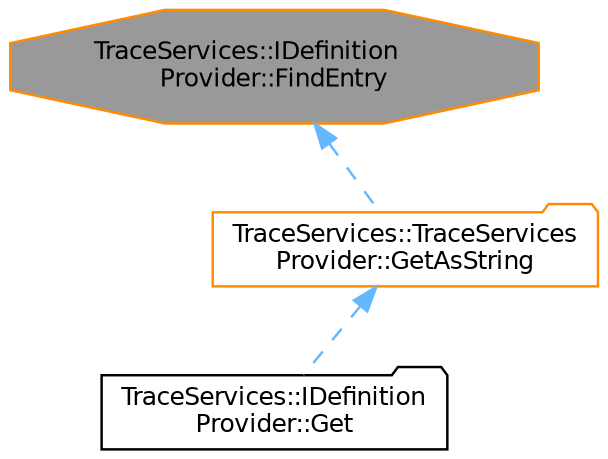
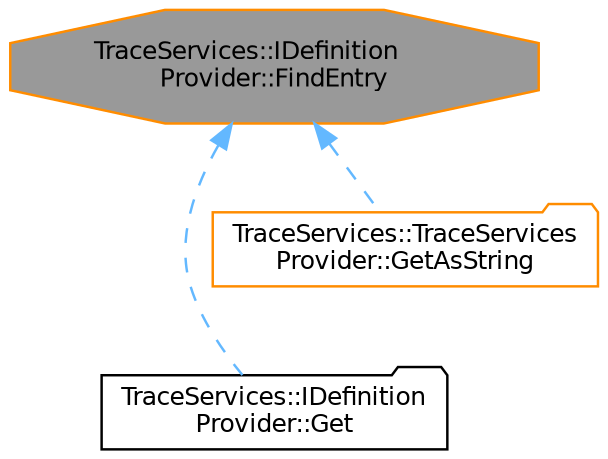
(332, 340) -> (186, 265)
